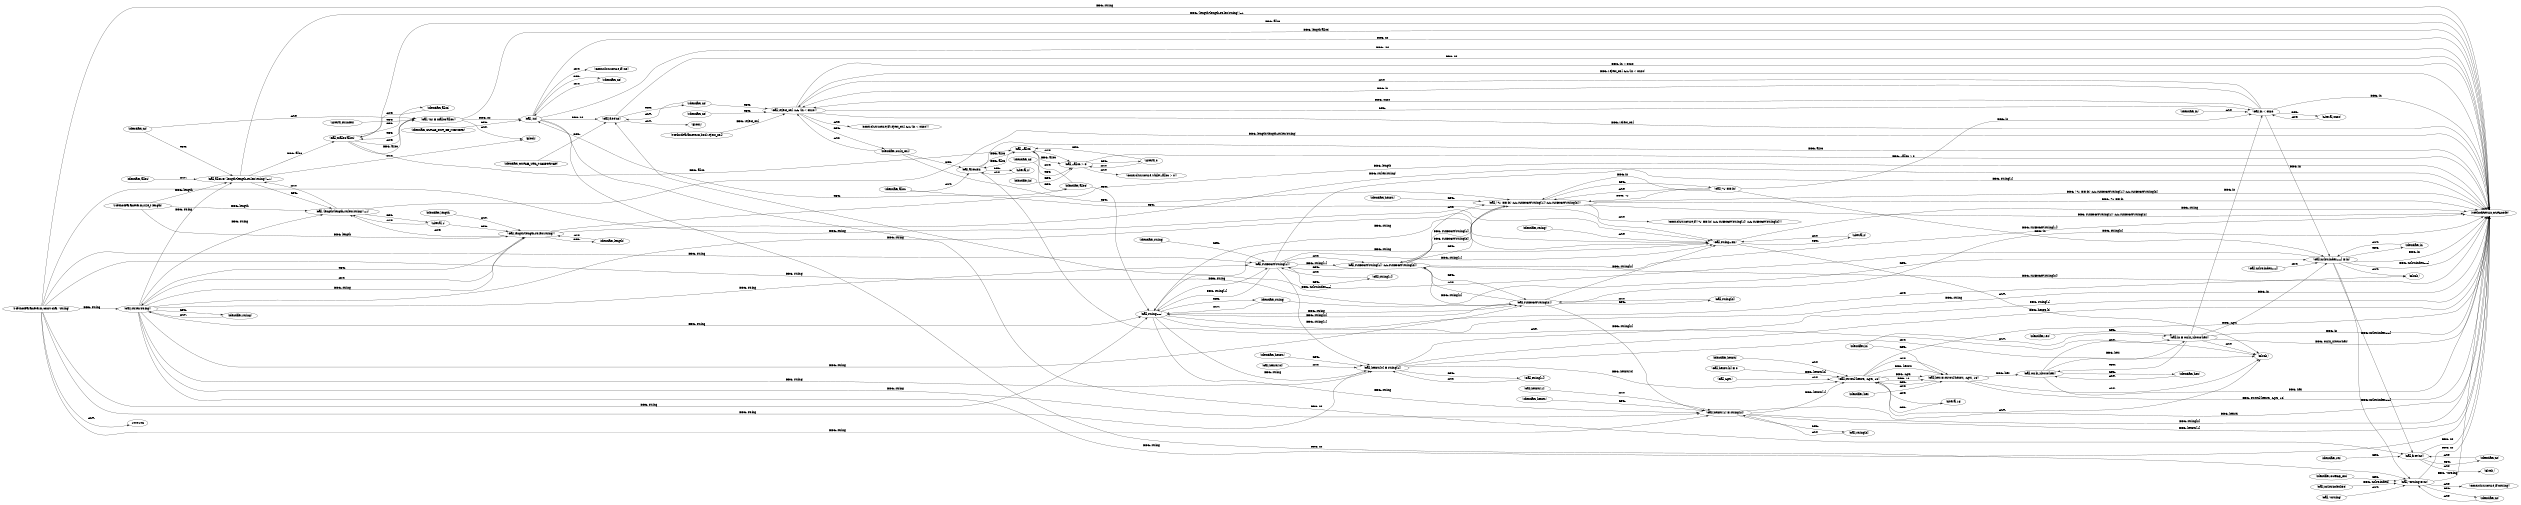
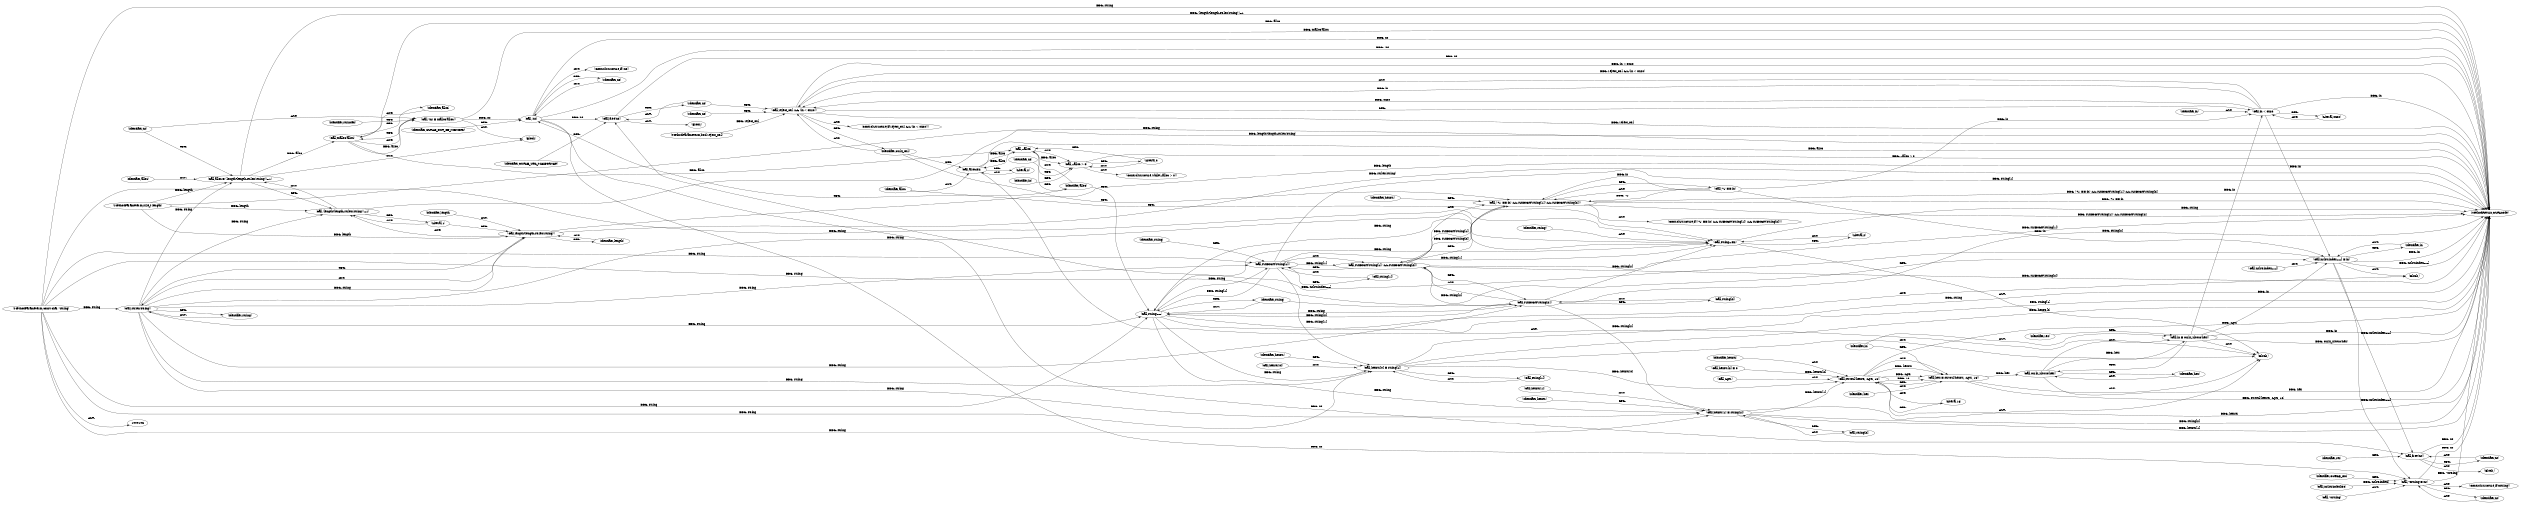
(1317, 30) -> (1317, 30)
(342, 123) -> (342, 123)
(1375, 452) -> (1346, 132)
